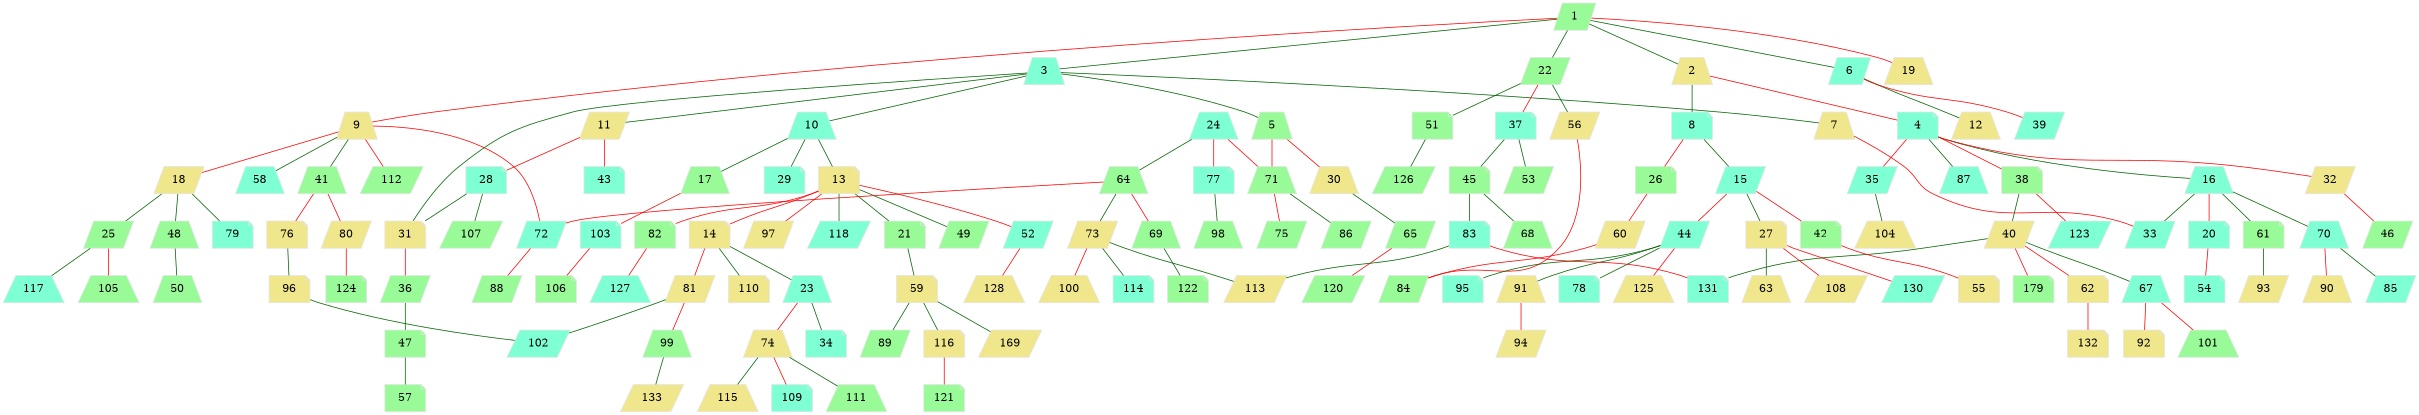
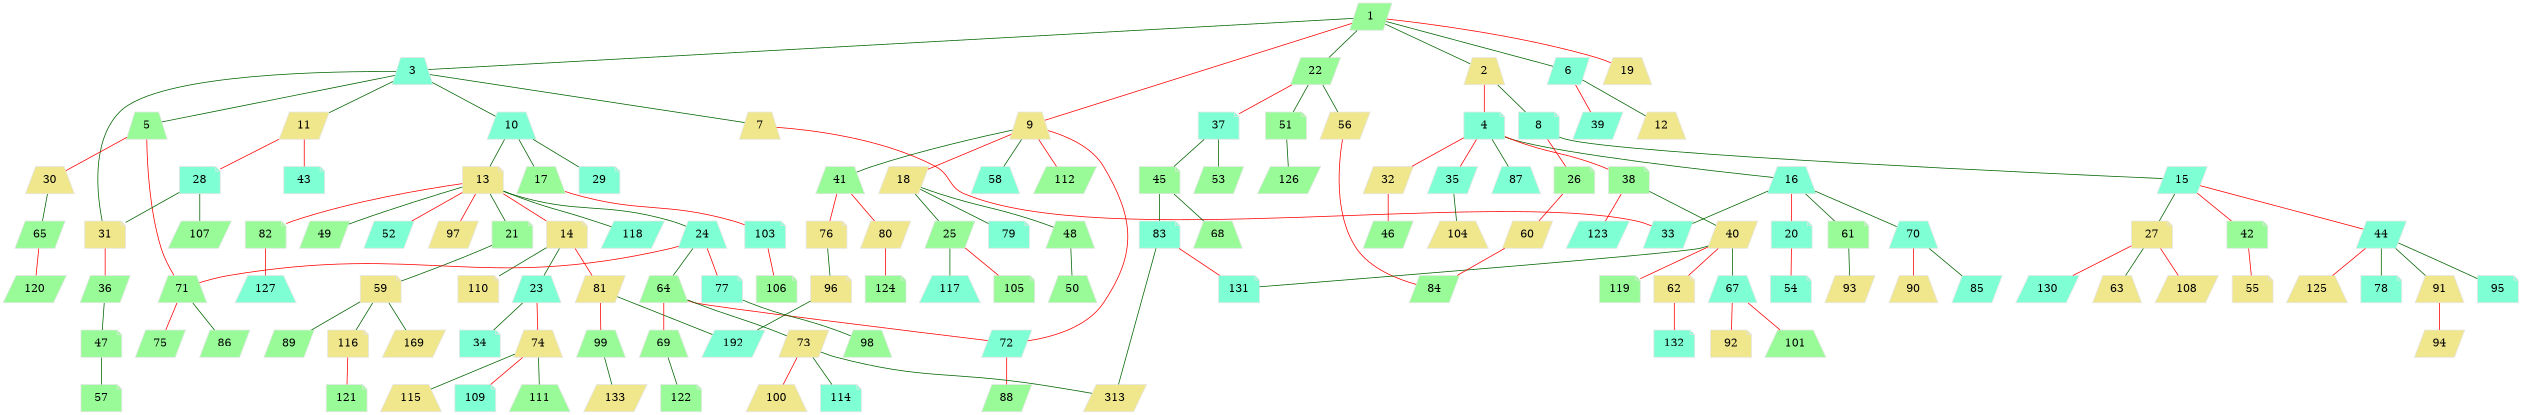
none -> (595, 208)
(109, 289) -> (1014, 289)
(994, 289) -> none
(1255, 289) -> (1115, 398)
(2033, 289) -> (1620, 289)
(539, 344) -> (733, 344)
(2088, 344) -> (1674, 344)
